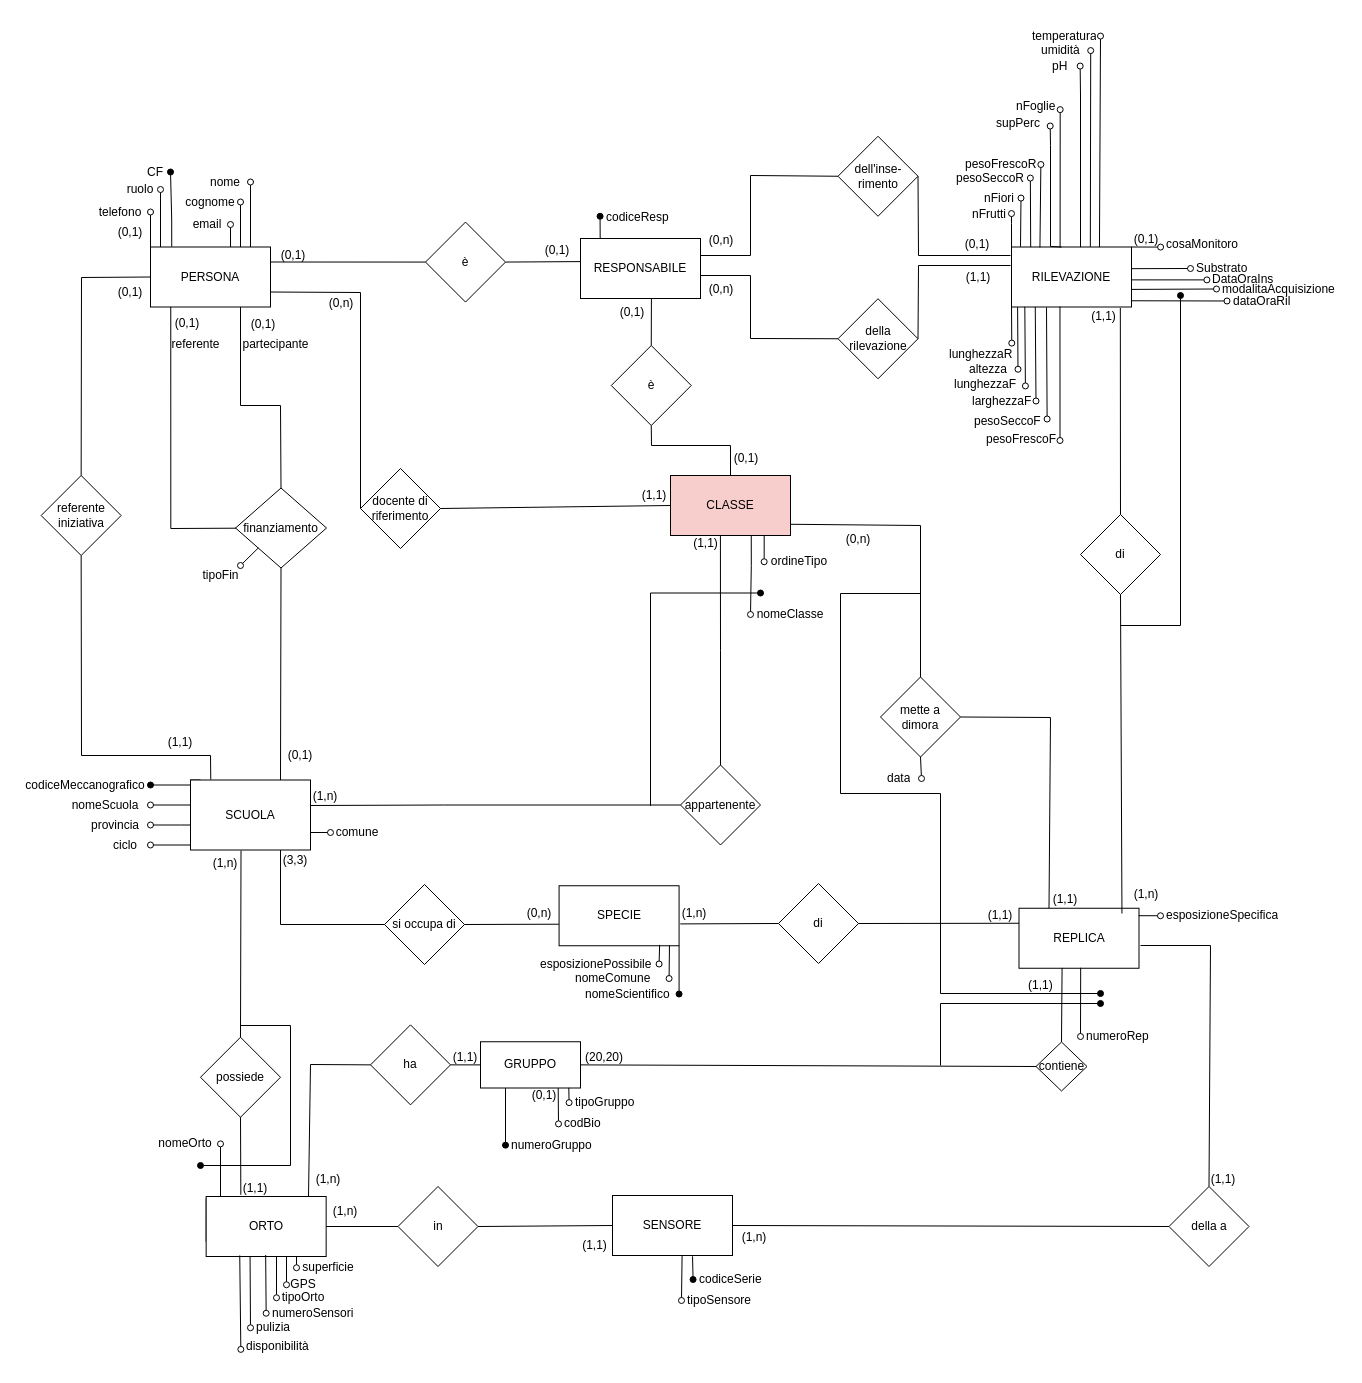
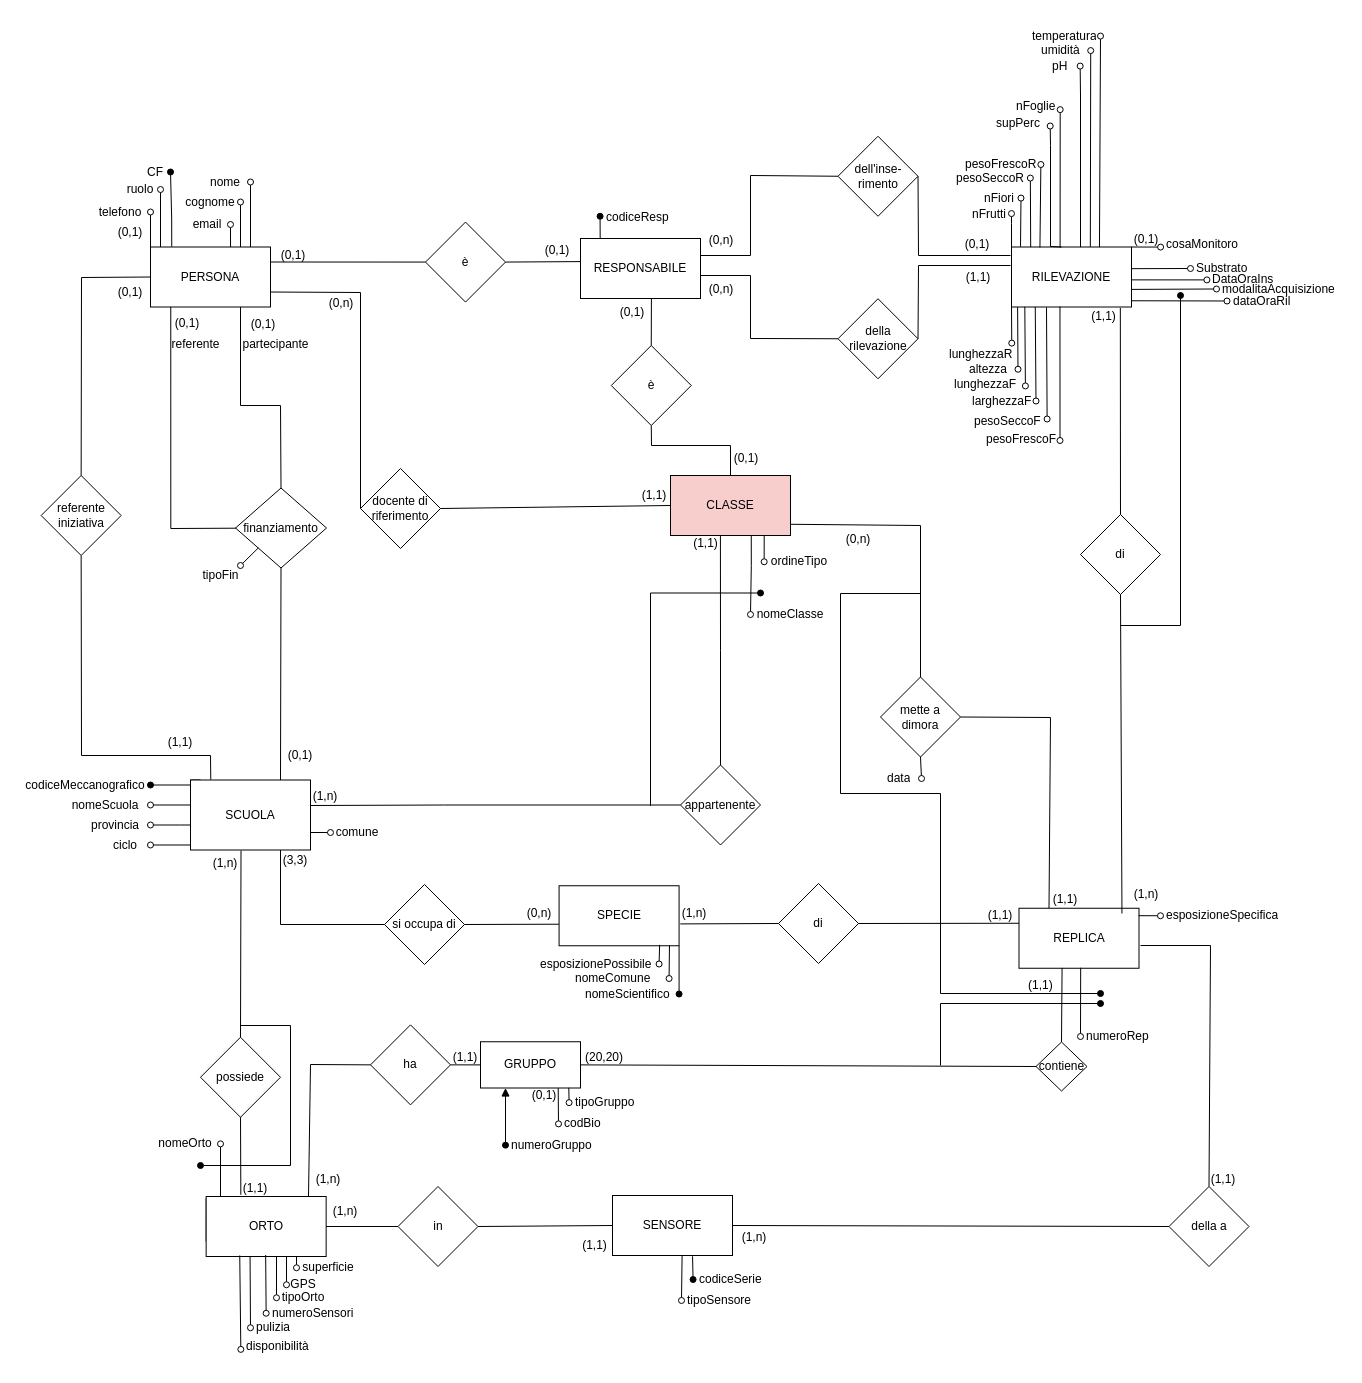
(506, 1093) -> (506, 1097)
